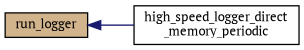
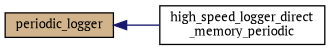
(46, 25) -> (59, 25)
